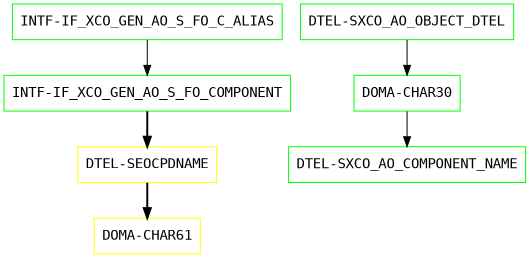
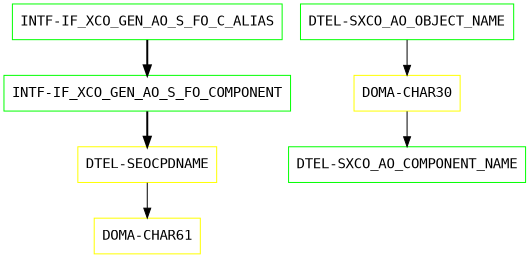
(407, 22) -> (407, 22)
(147, 53) -> (147, 53)
(407, 93) -> (407, 93)
(147, 195) -> (147, 195)
